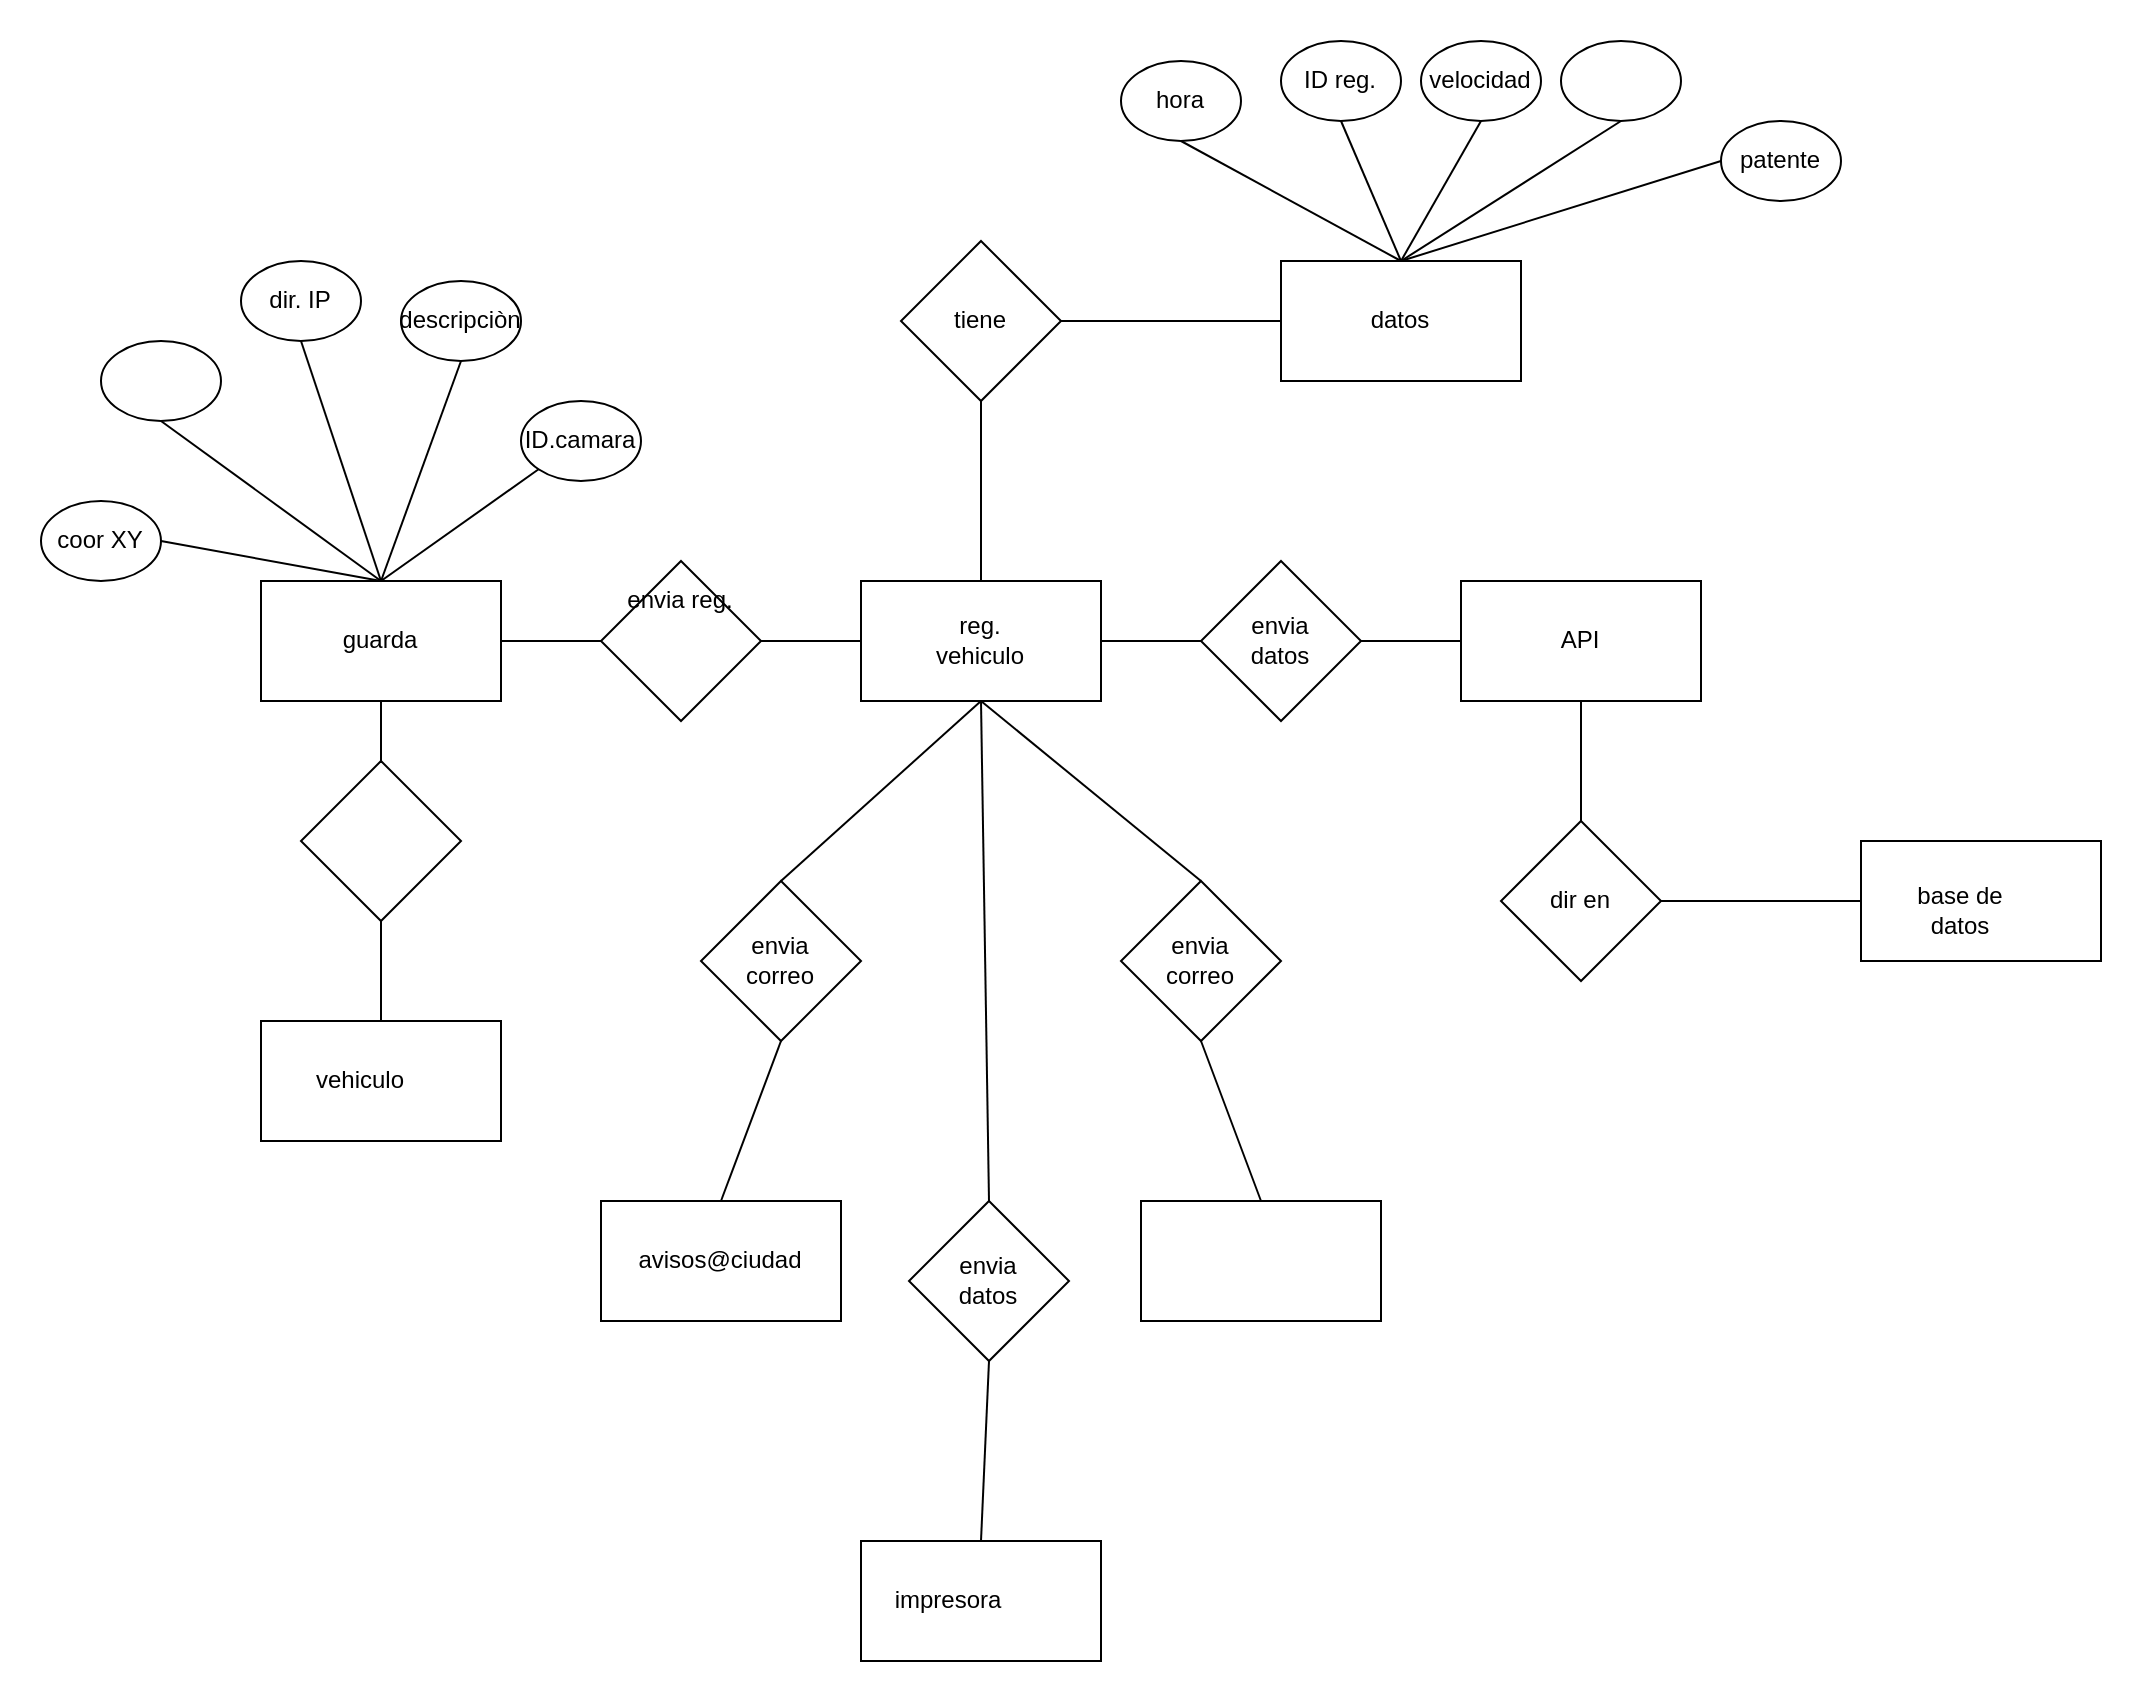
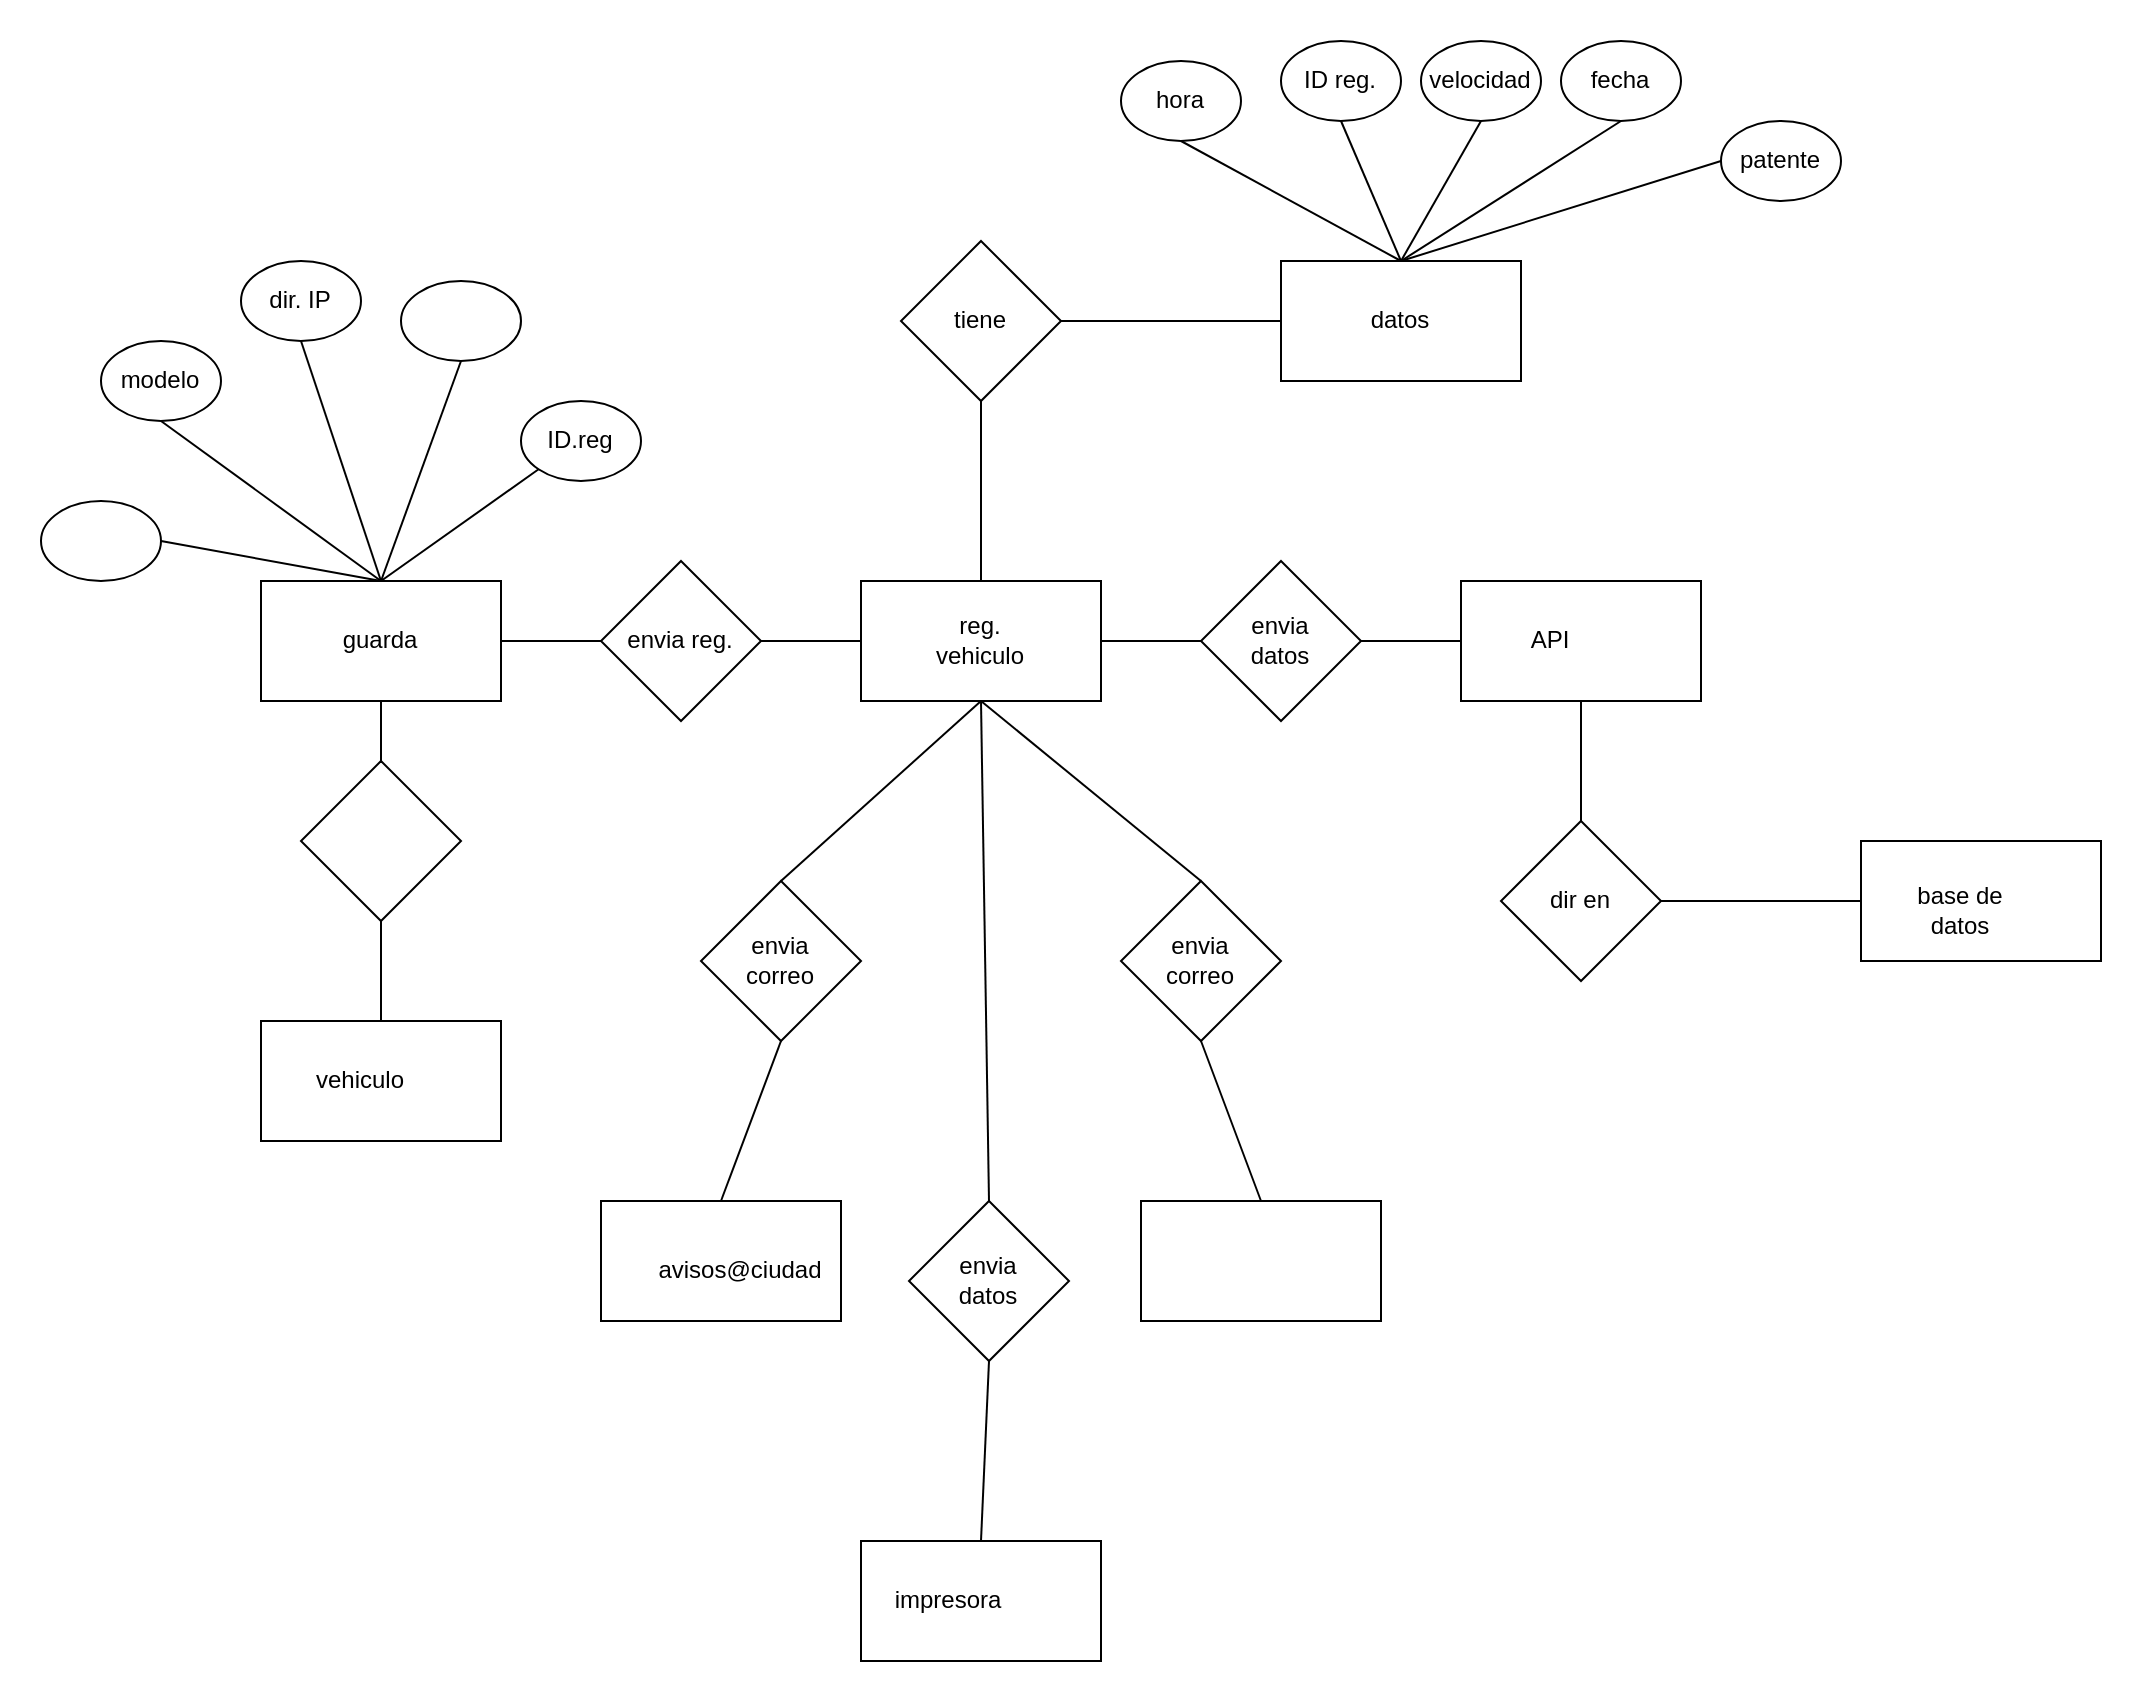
none -> (1621, 81)
(461, 321) -> none
none -> (161, 381)
(581, 441) -> (581, 441)
(101, 541) -> none
(681, 601) -> (681, 641)
(1581, 641) -> (1551, 641)
(721, 1261) -> (741, 1271)
